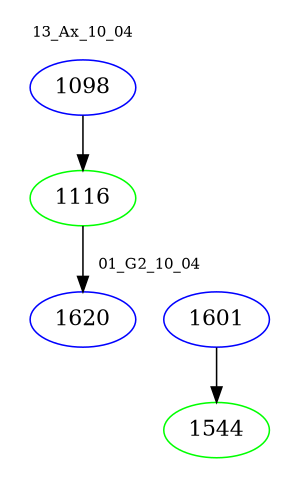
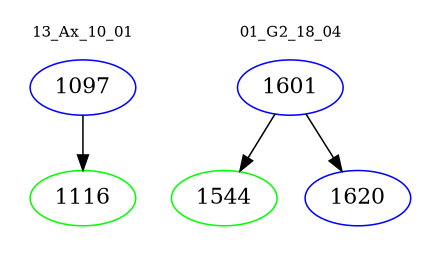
(83, 33) -> (83, 33)
(83, 88) -> (83, 88)
(83, 260) -> (320, 136)
(150, 265) -> (291, 33)
